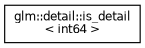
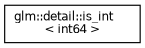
(72, 24) -> (72, 24)
